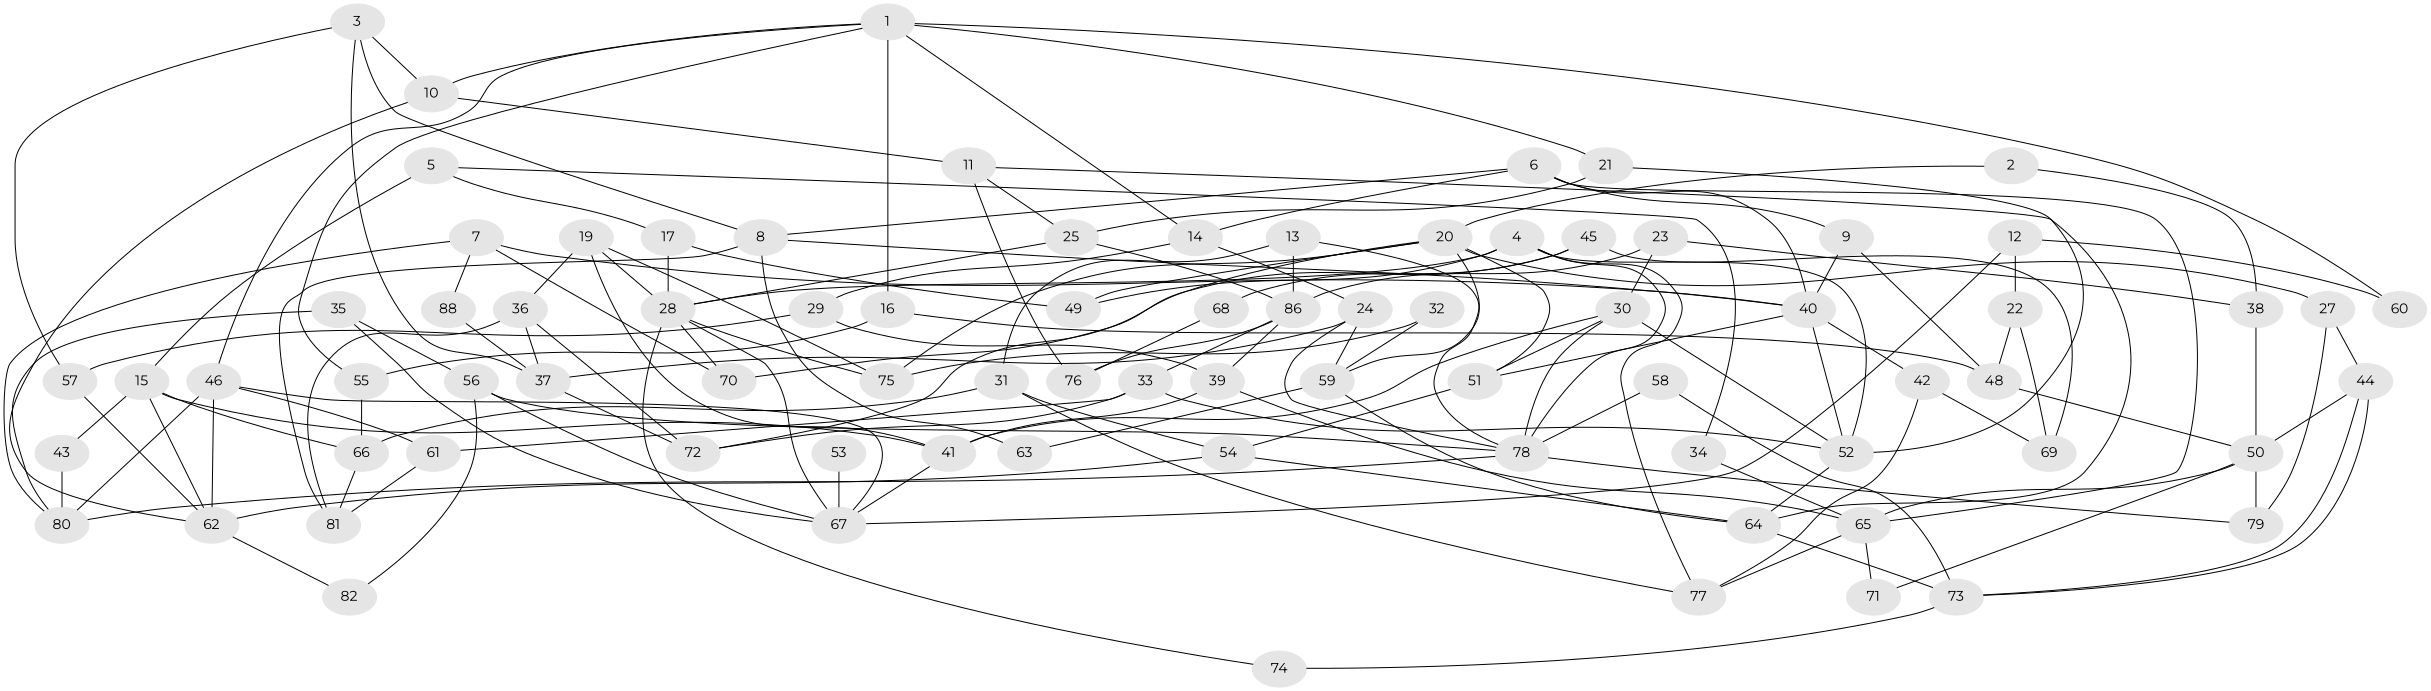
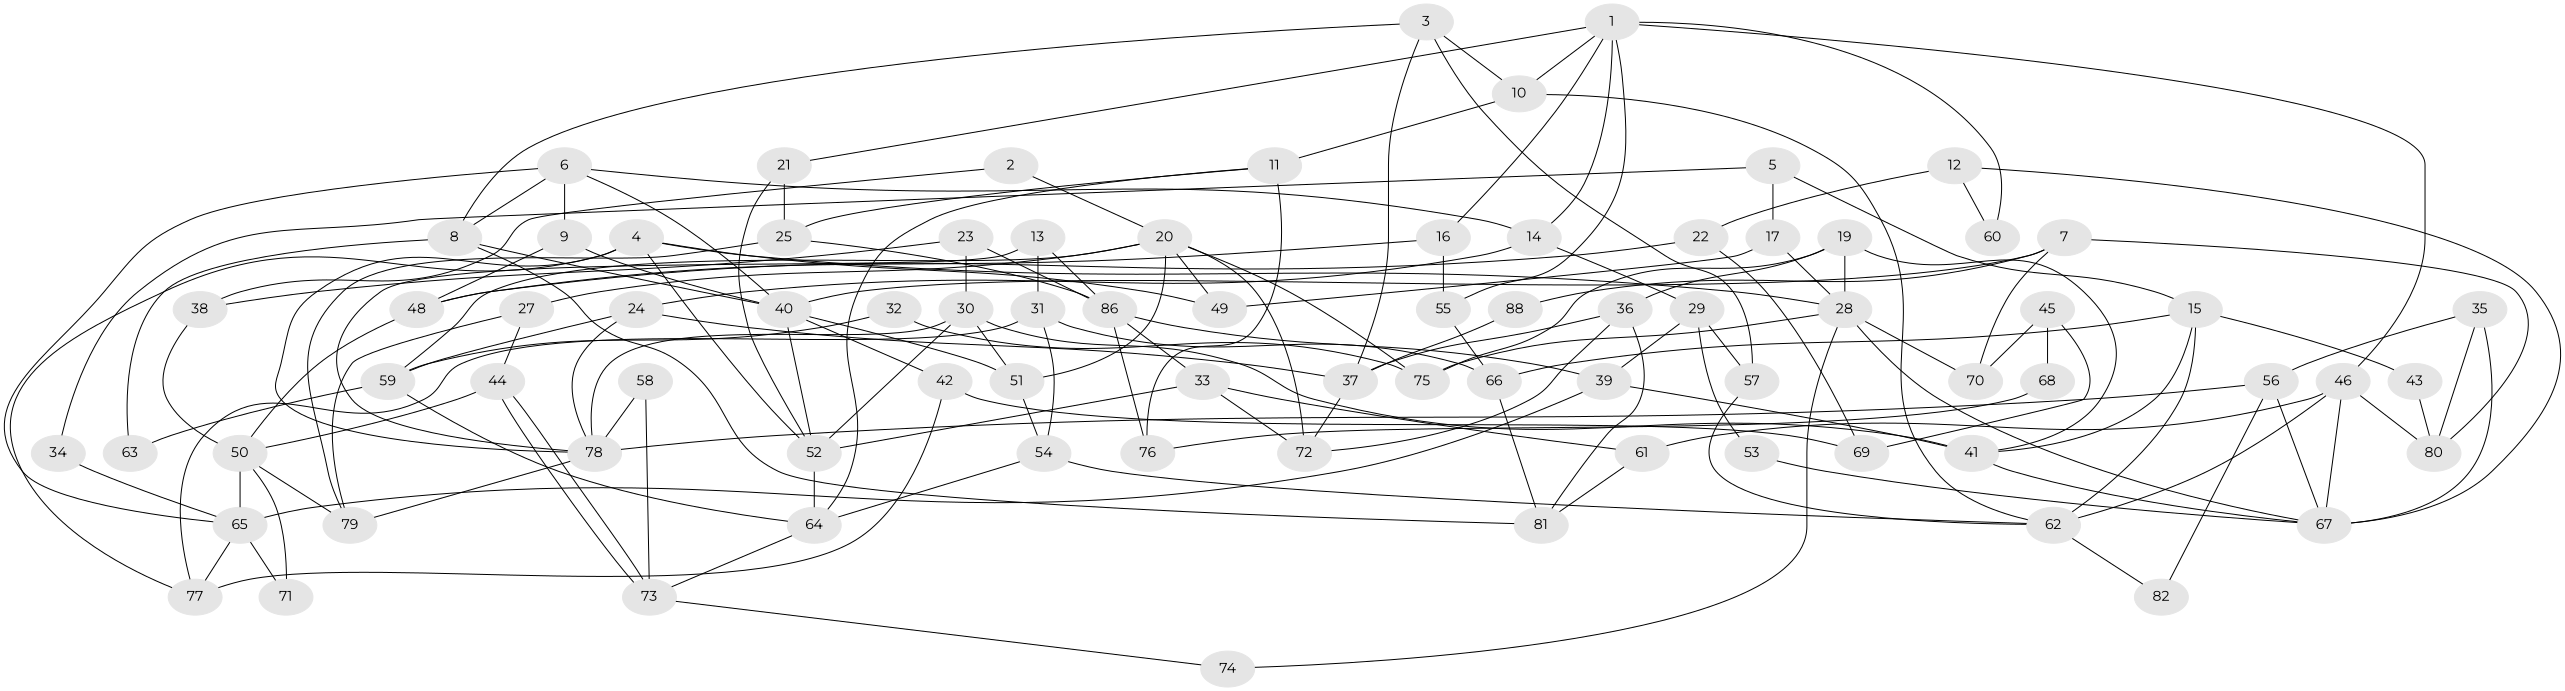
(870, 274) -> (384, 272)
none -> (1711, 385)
(1038, 479) -> none
